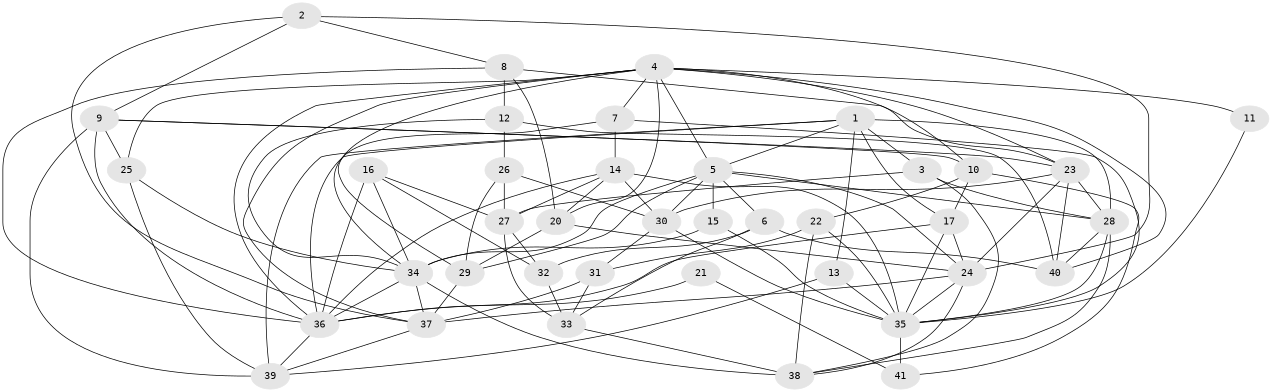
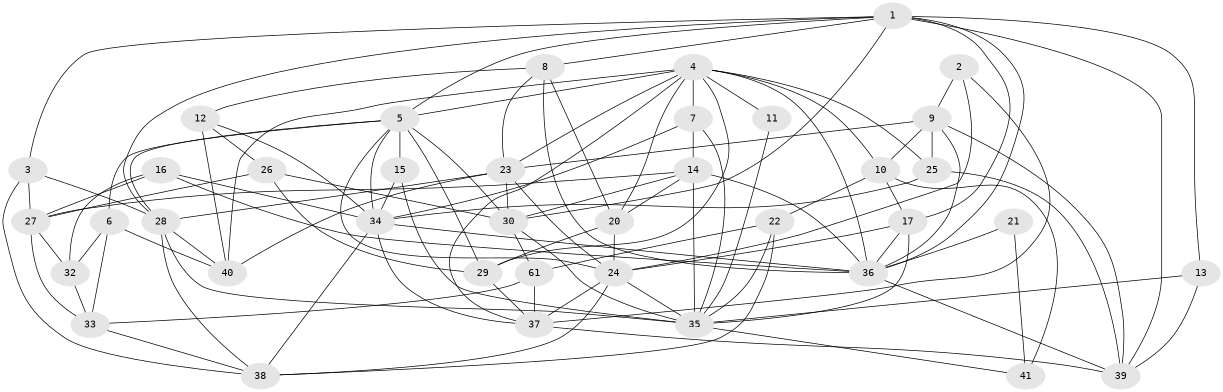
(403, 41) -> (719, 41)
none -> (735, 175)
(595, 273) -> (534, 273)
